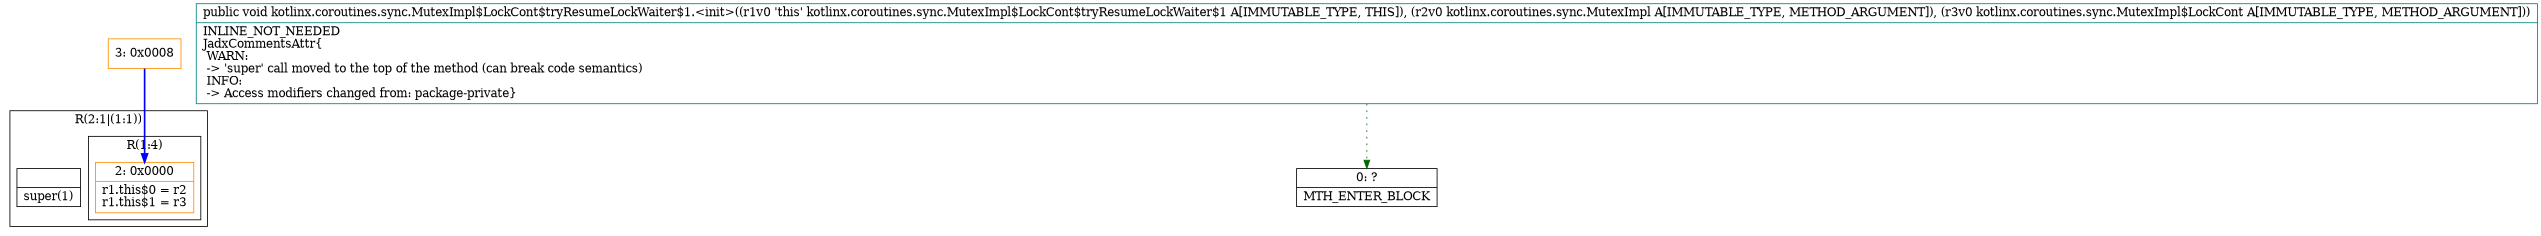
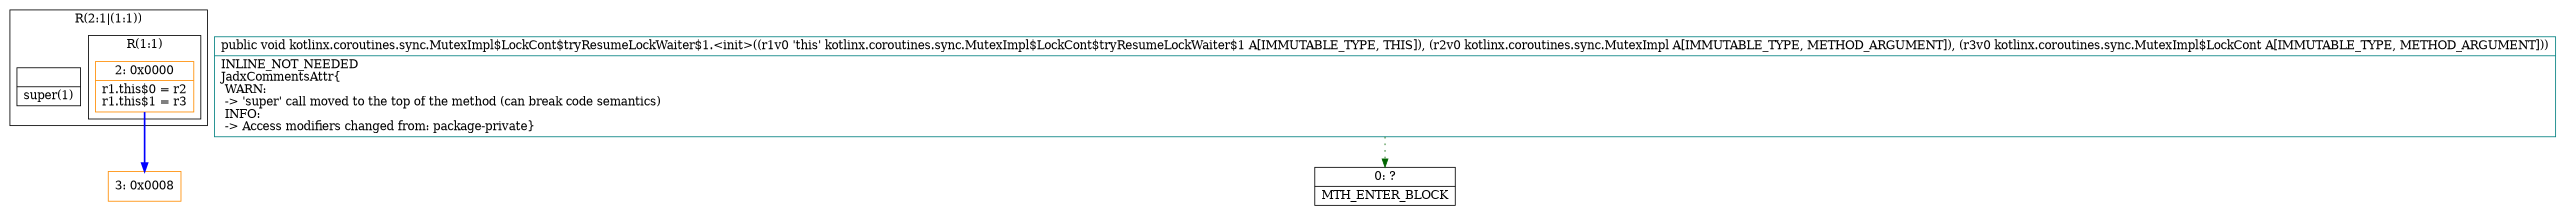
(145, 105) -> (145, 138)
(145, 146) -> (145, 45)
